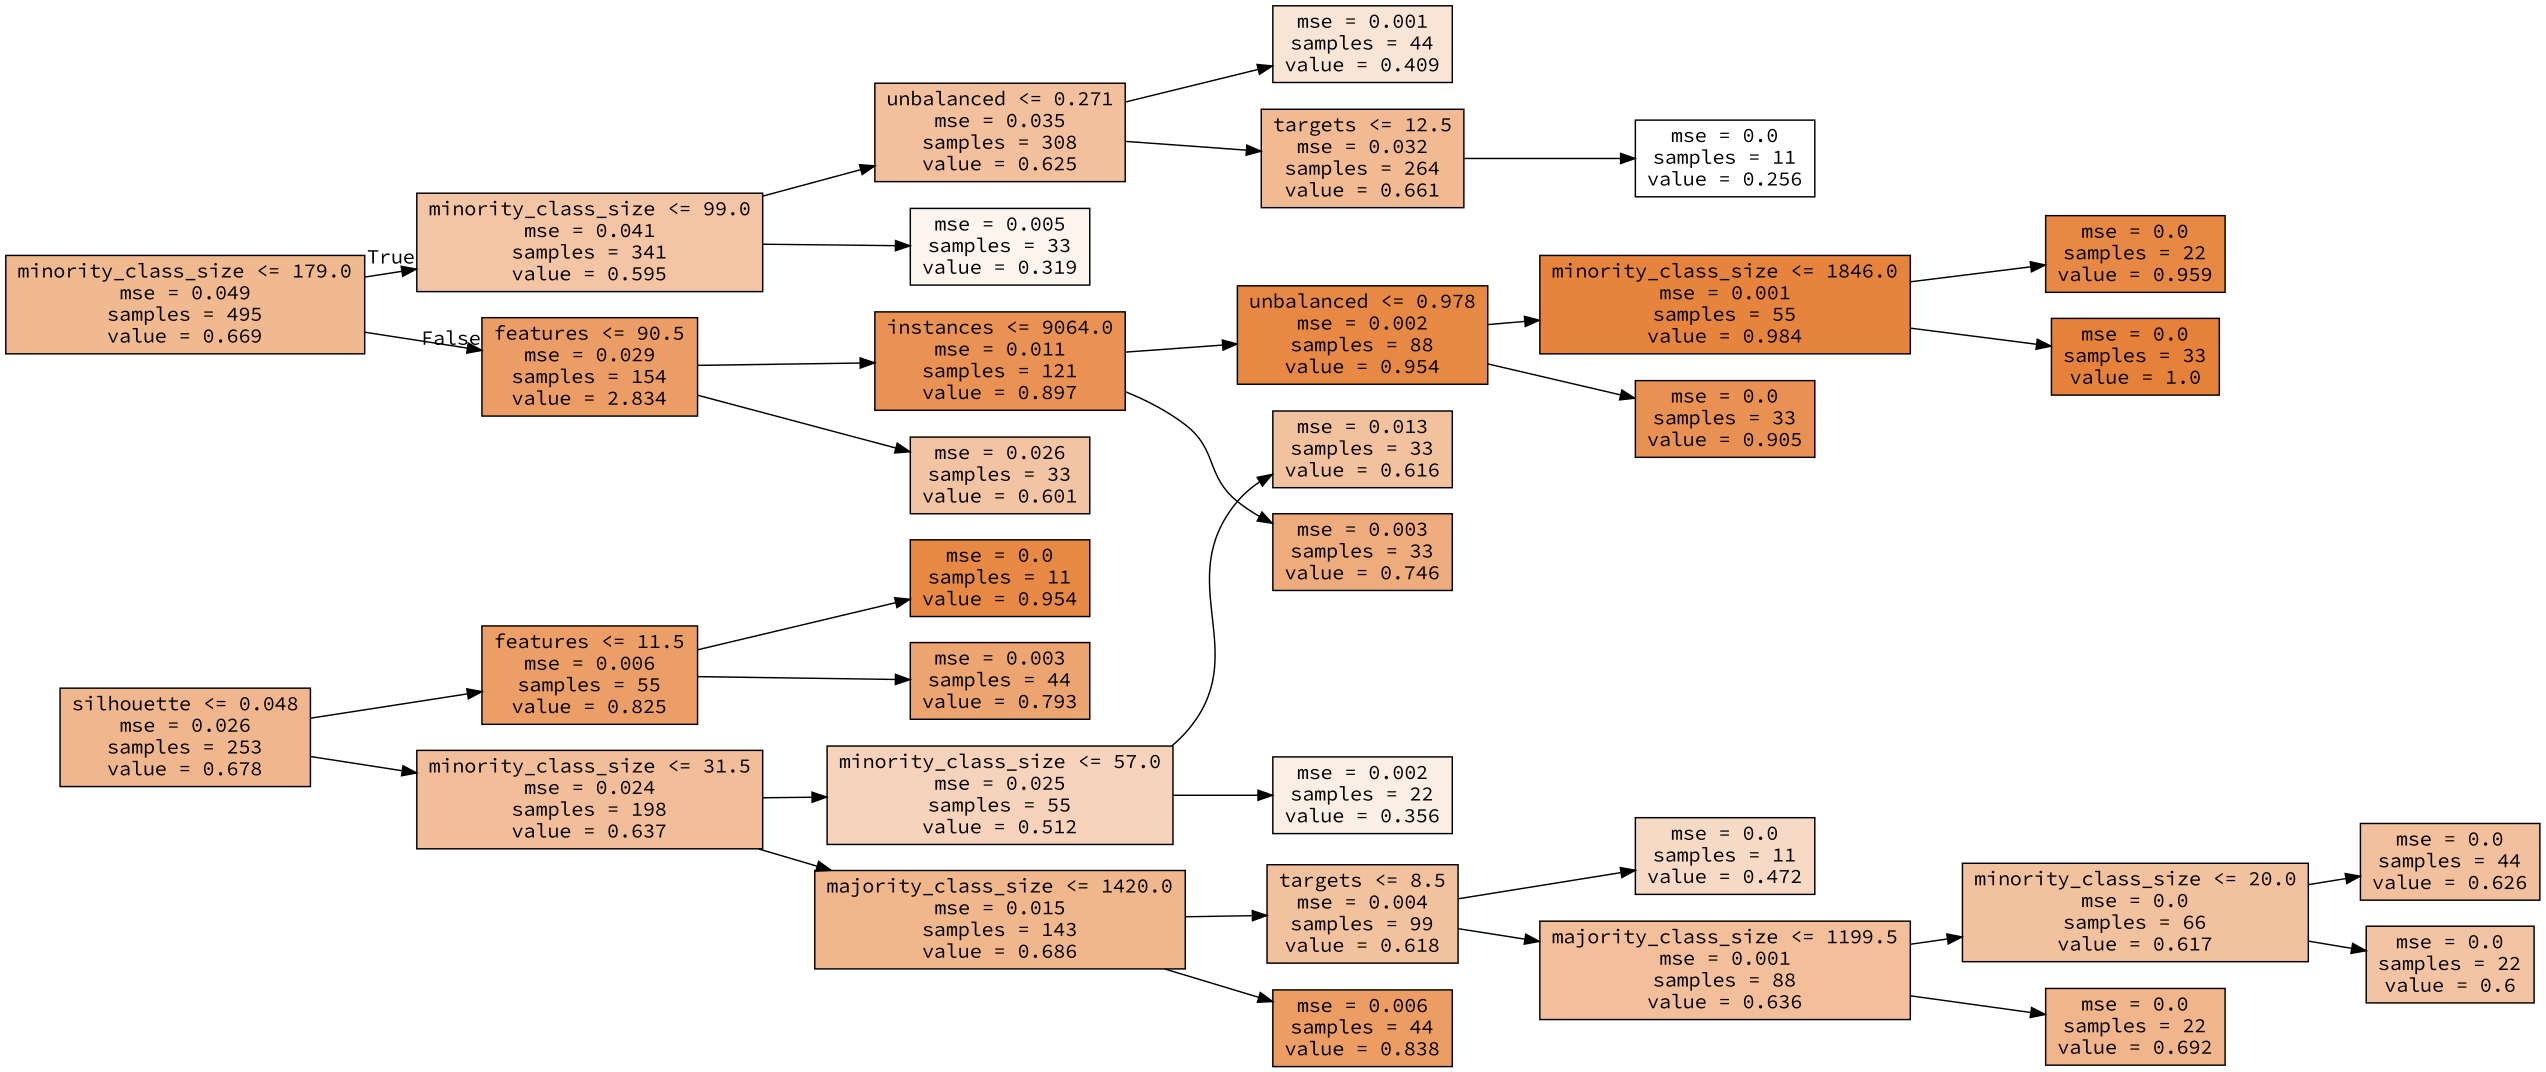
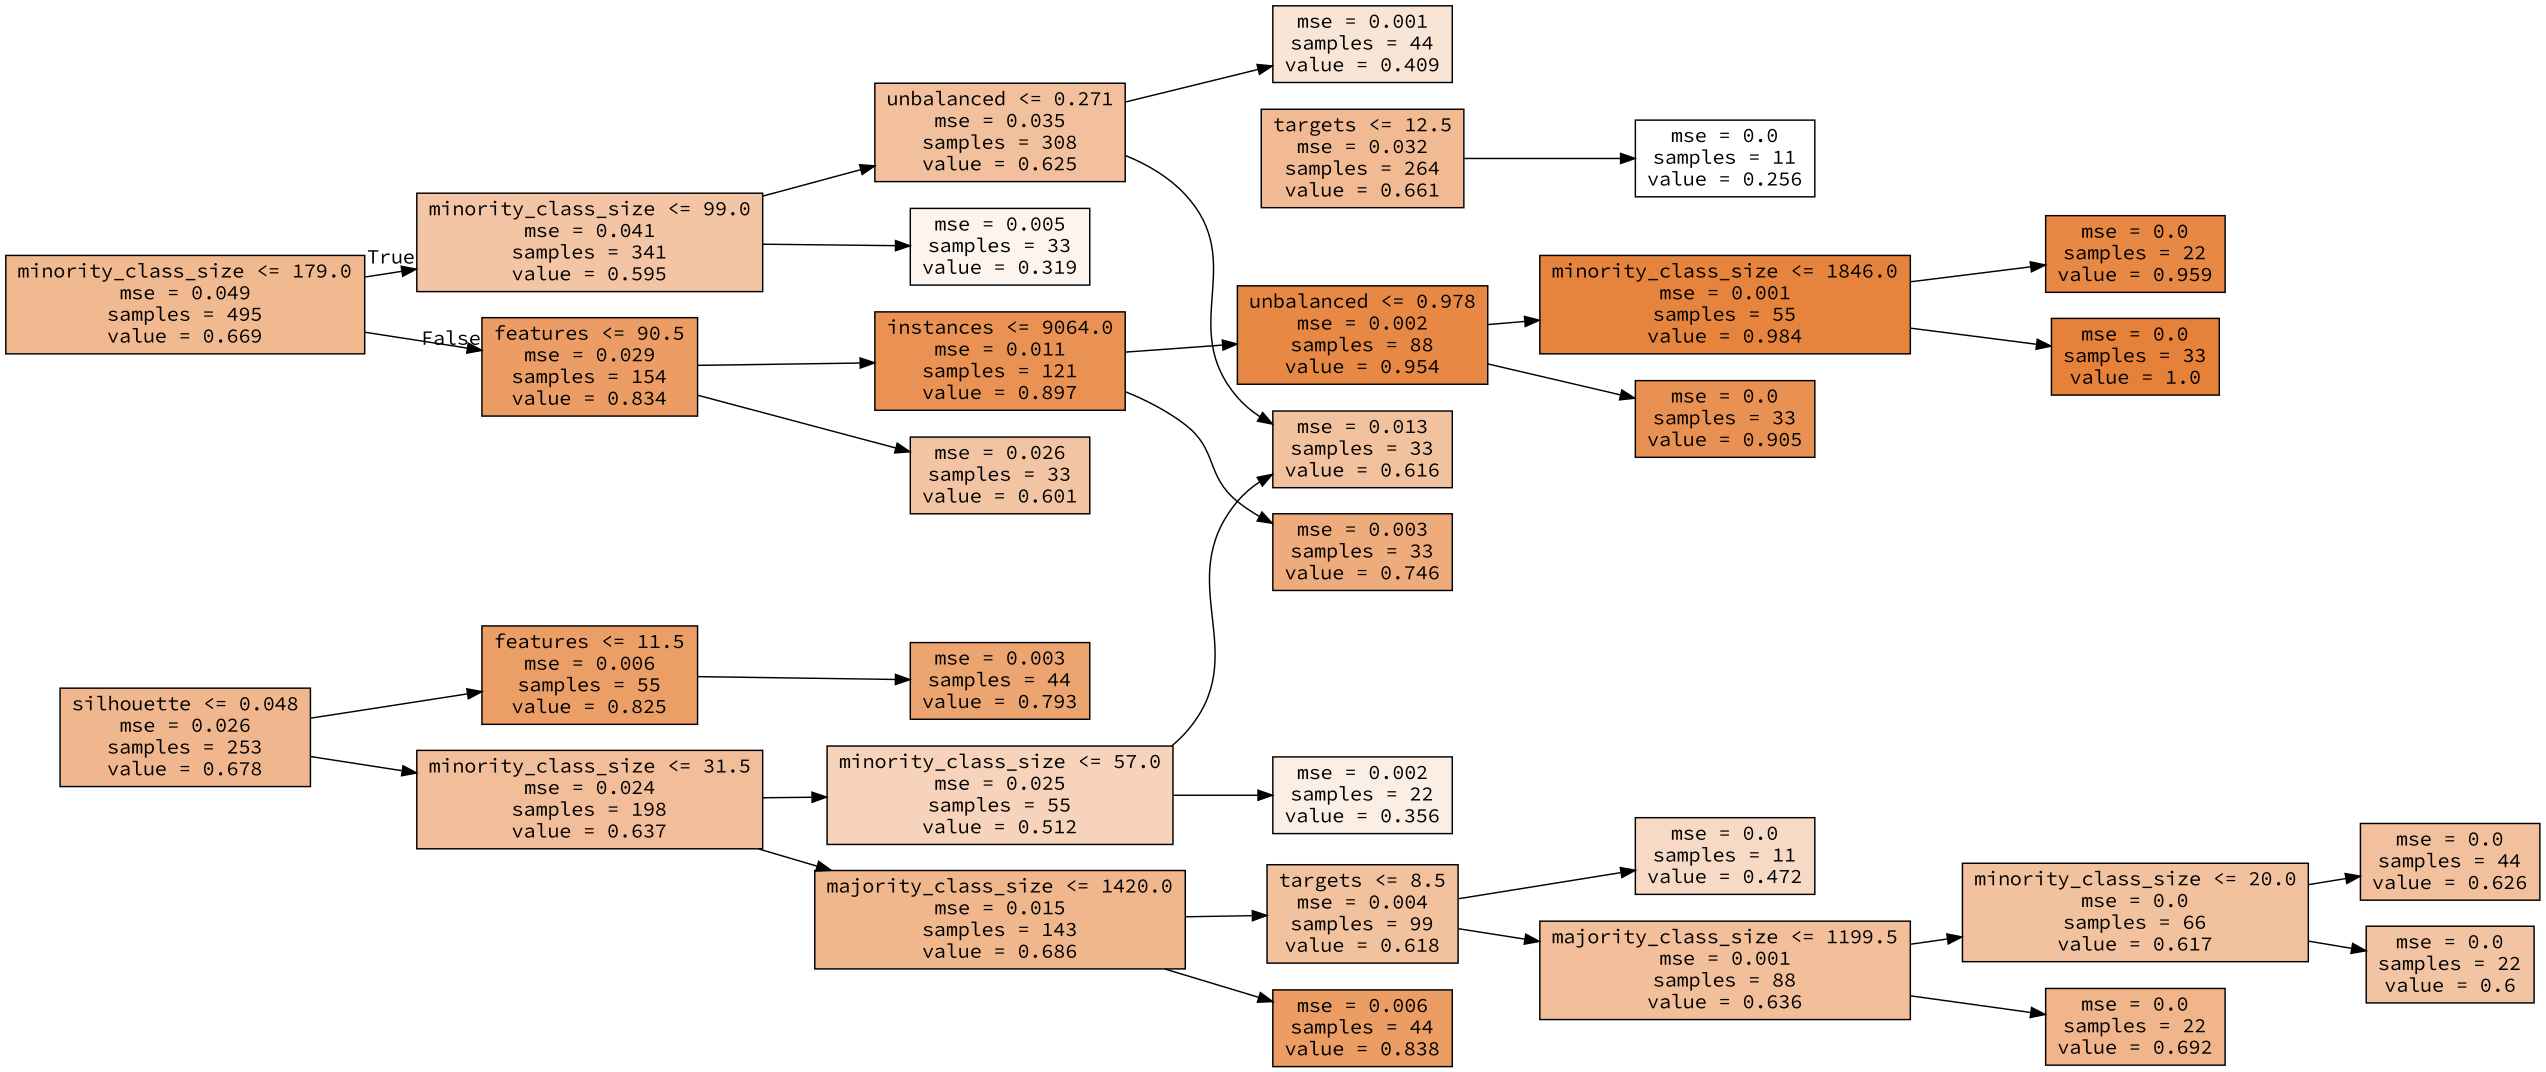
(1186, 146) -> (1213, 275)
(590, 367) -> (590, 367)
(1000, 578) -> none
